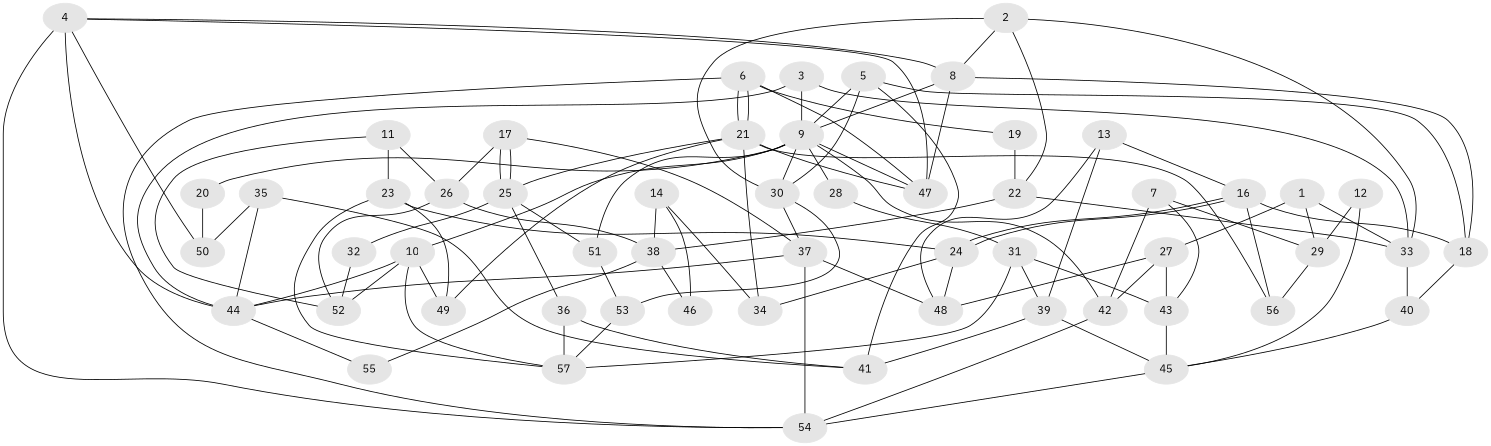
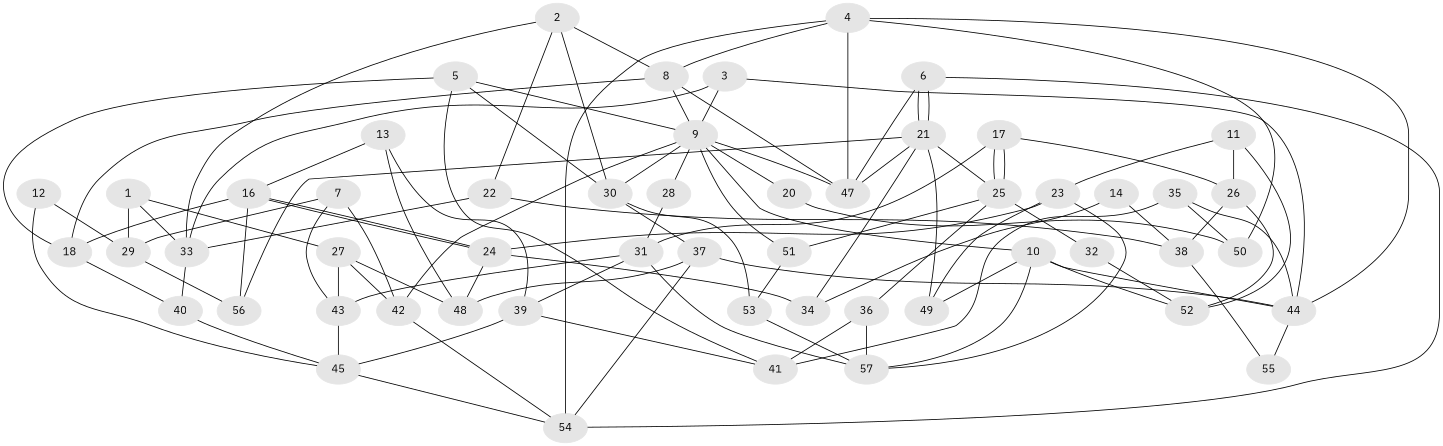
(1015, 135) -> none
(673, 174) -> (864, 212)
(690, 311) -> none
